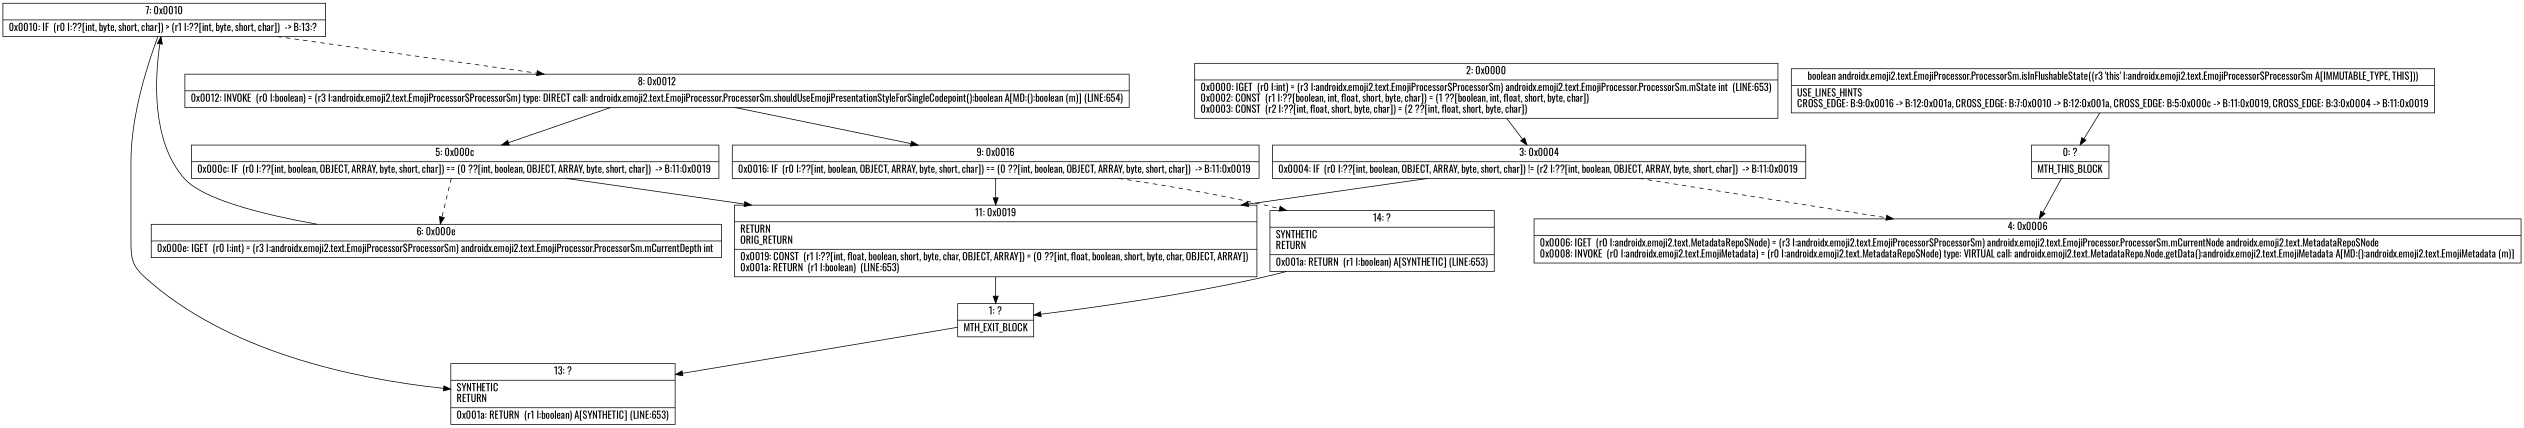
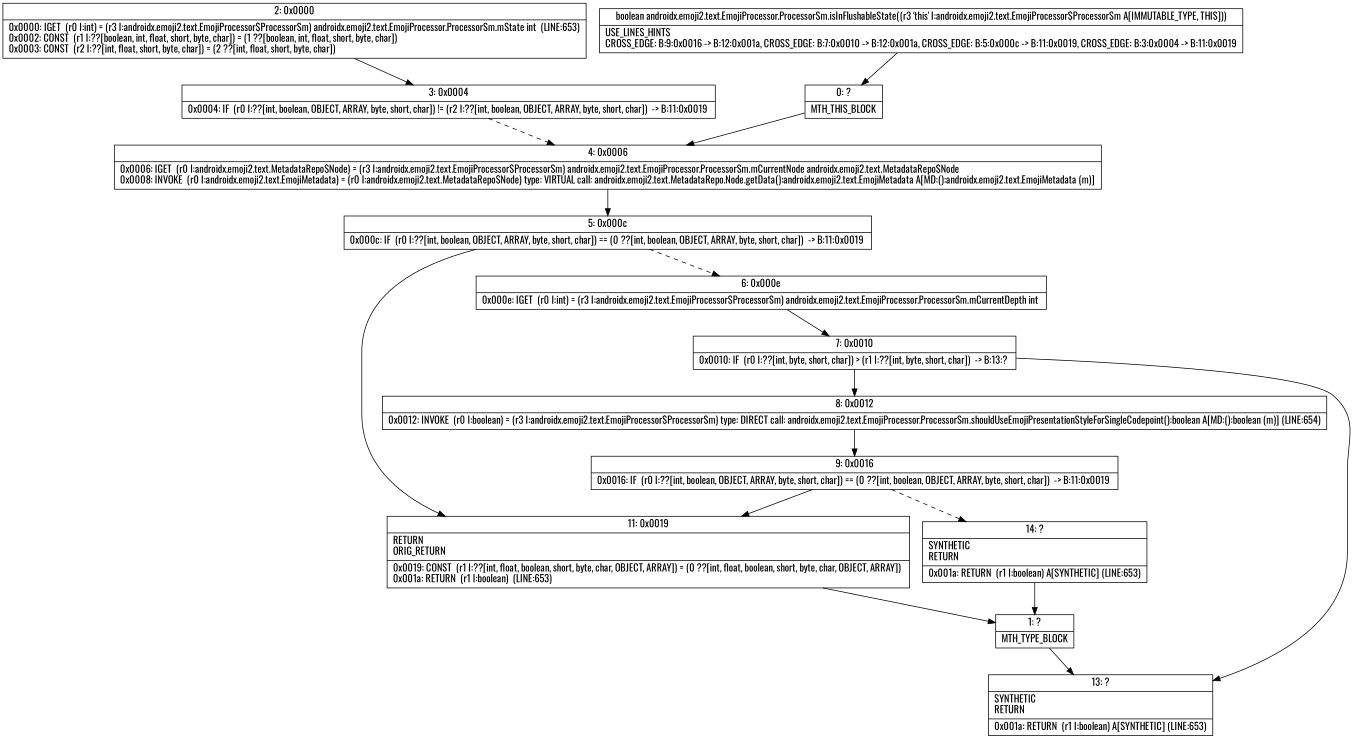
(407, 55) -> (855, 379)
(560, 125) -> (608, 199)
(1338, 191) -> none
(996, 328) -> (1035, 639)
